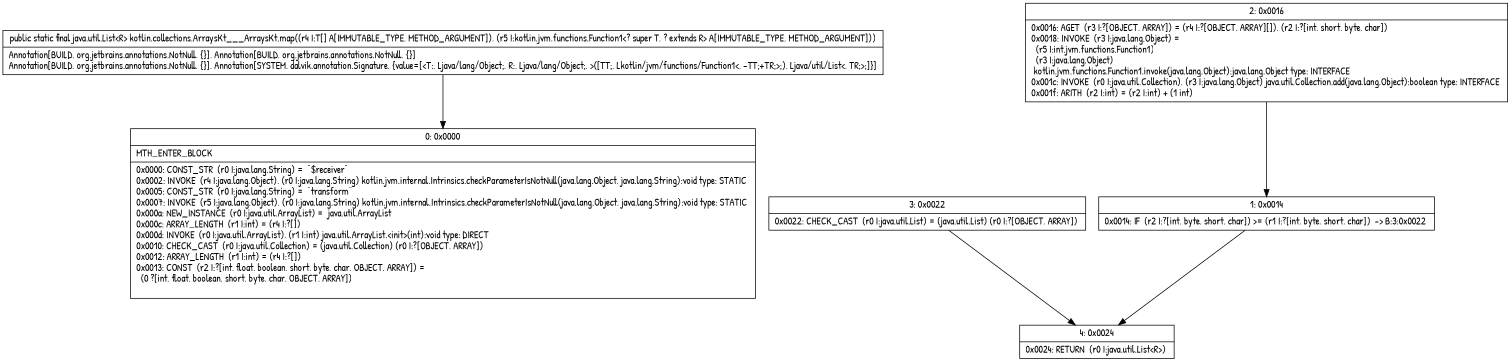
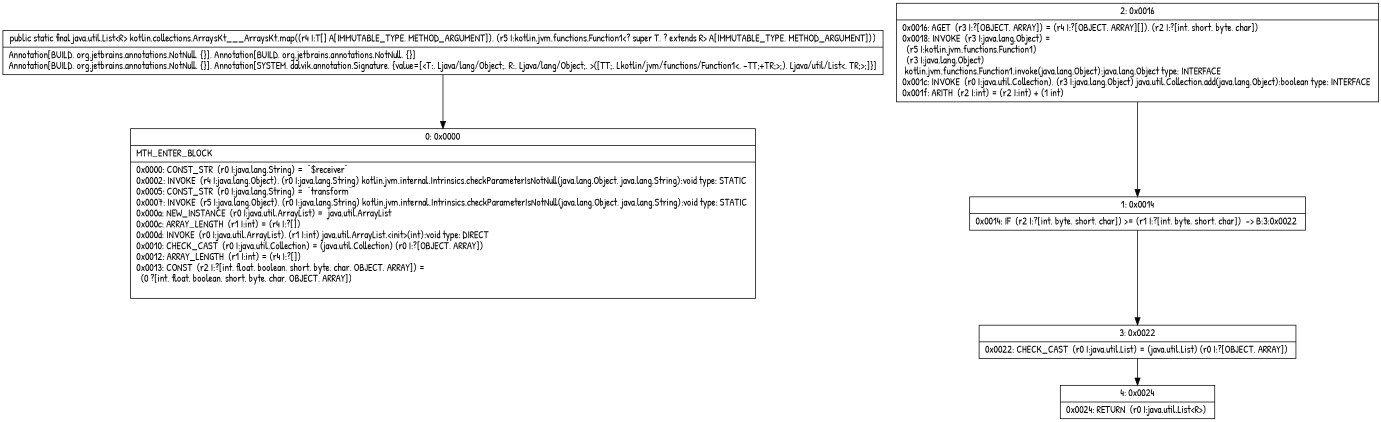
(1093, 50) -> (970, 50)
(1185, 275) -> (1138, 274)
